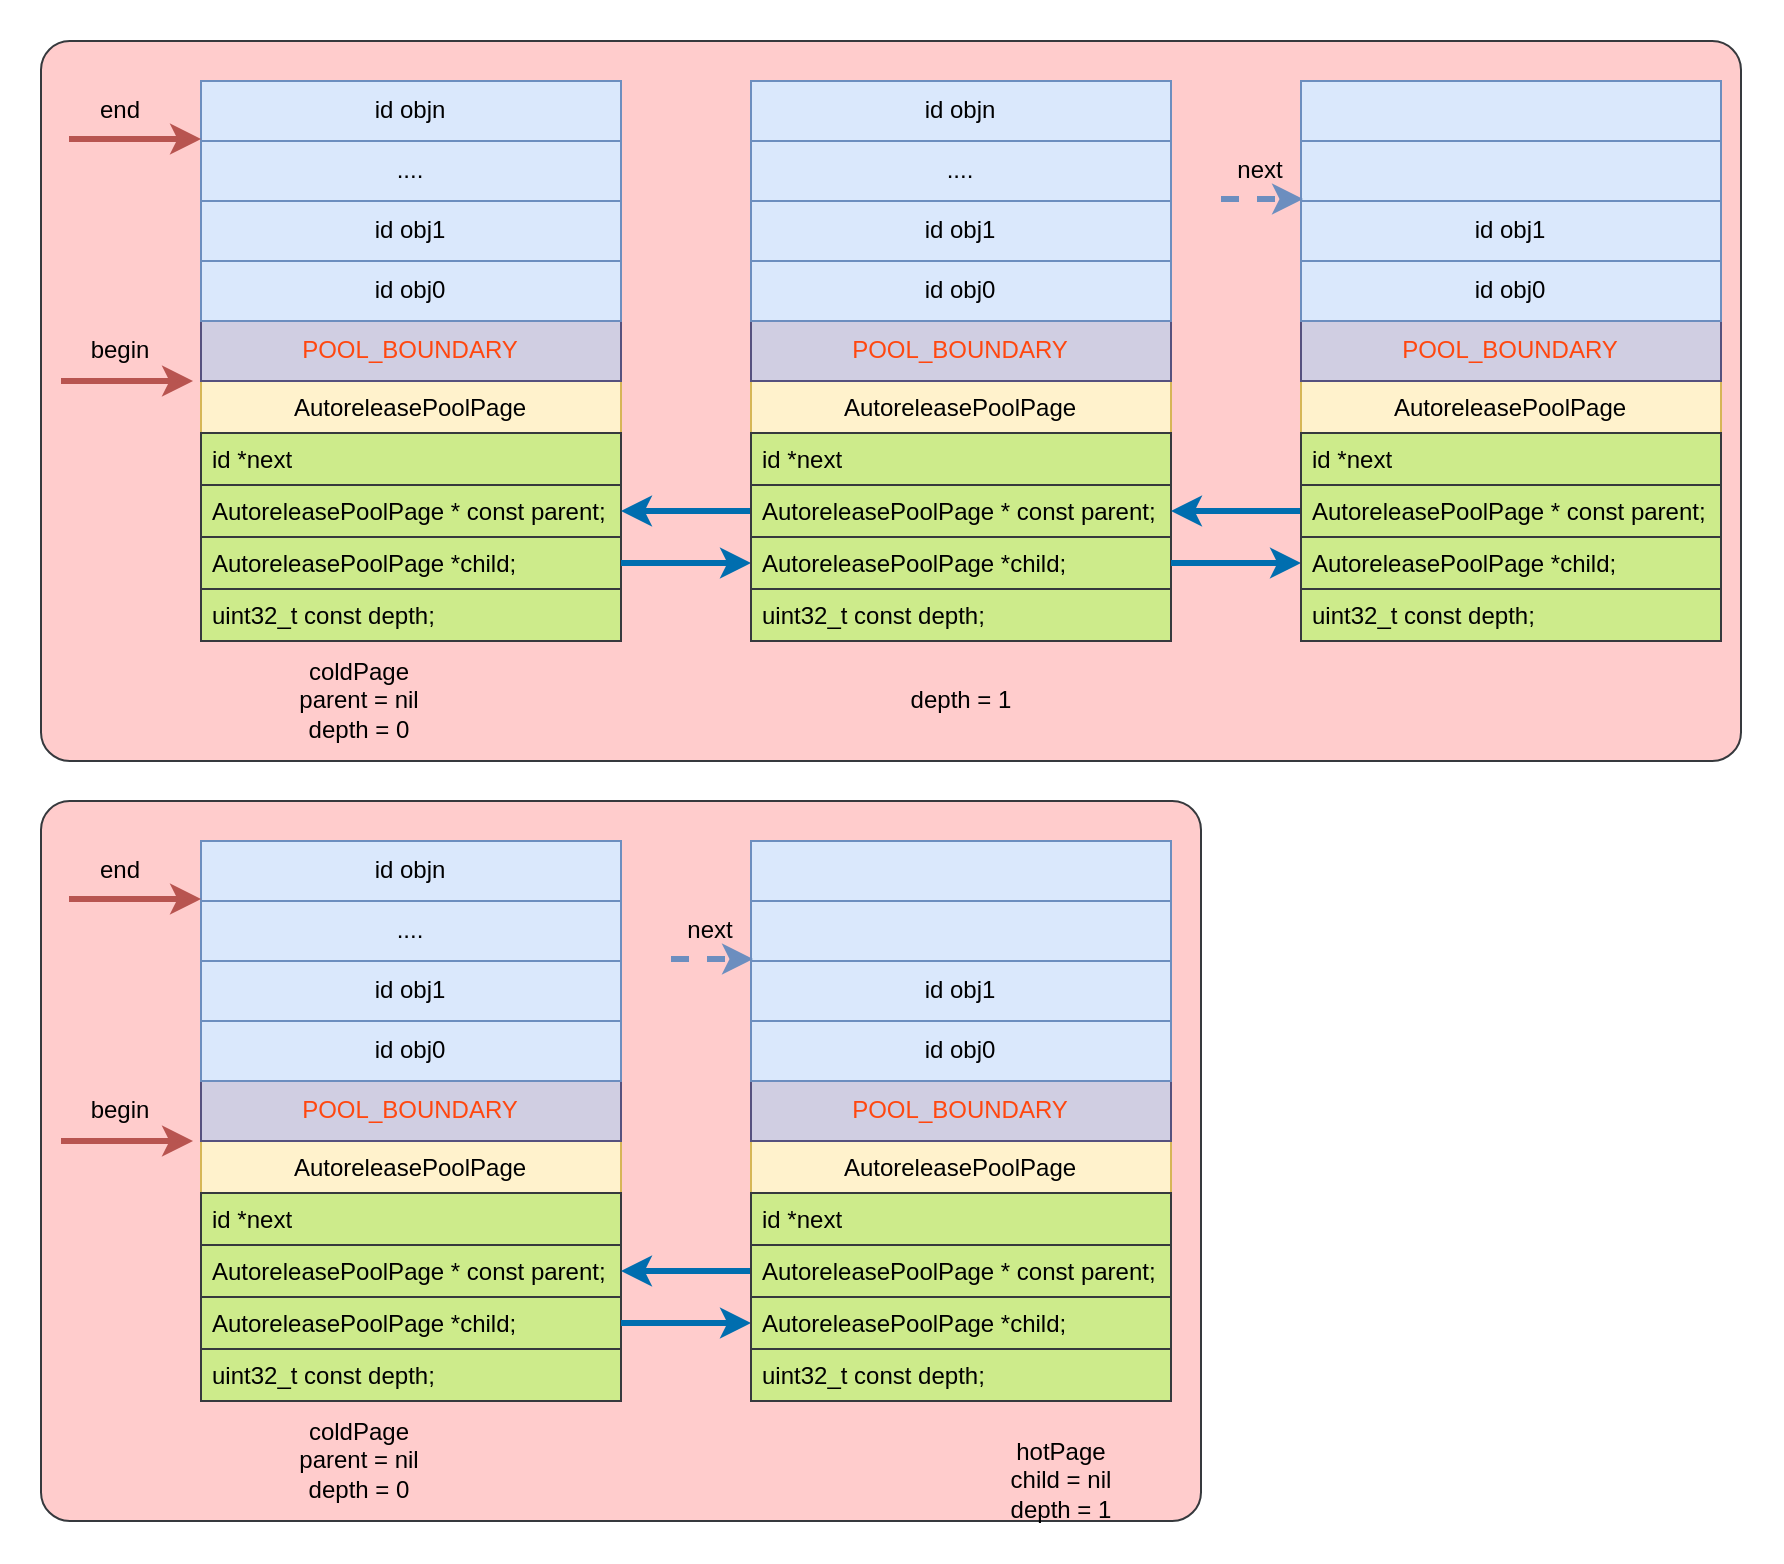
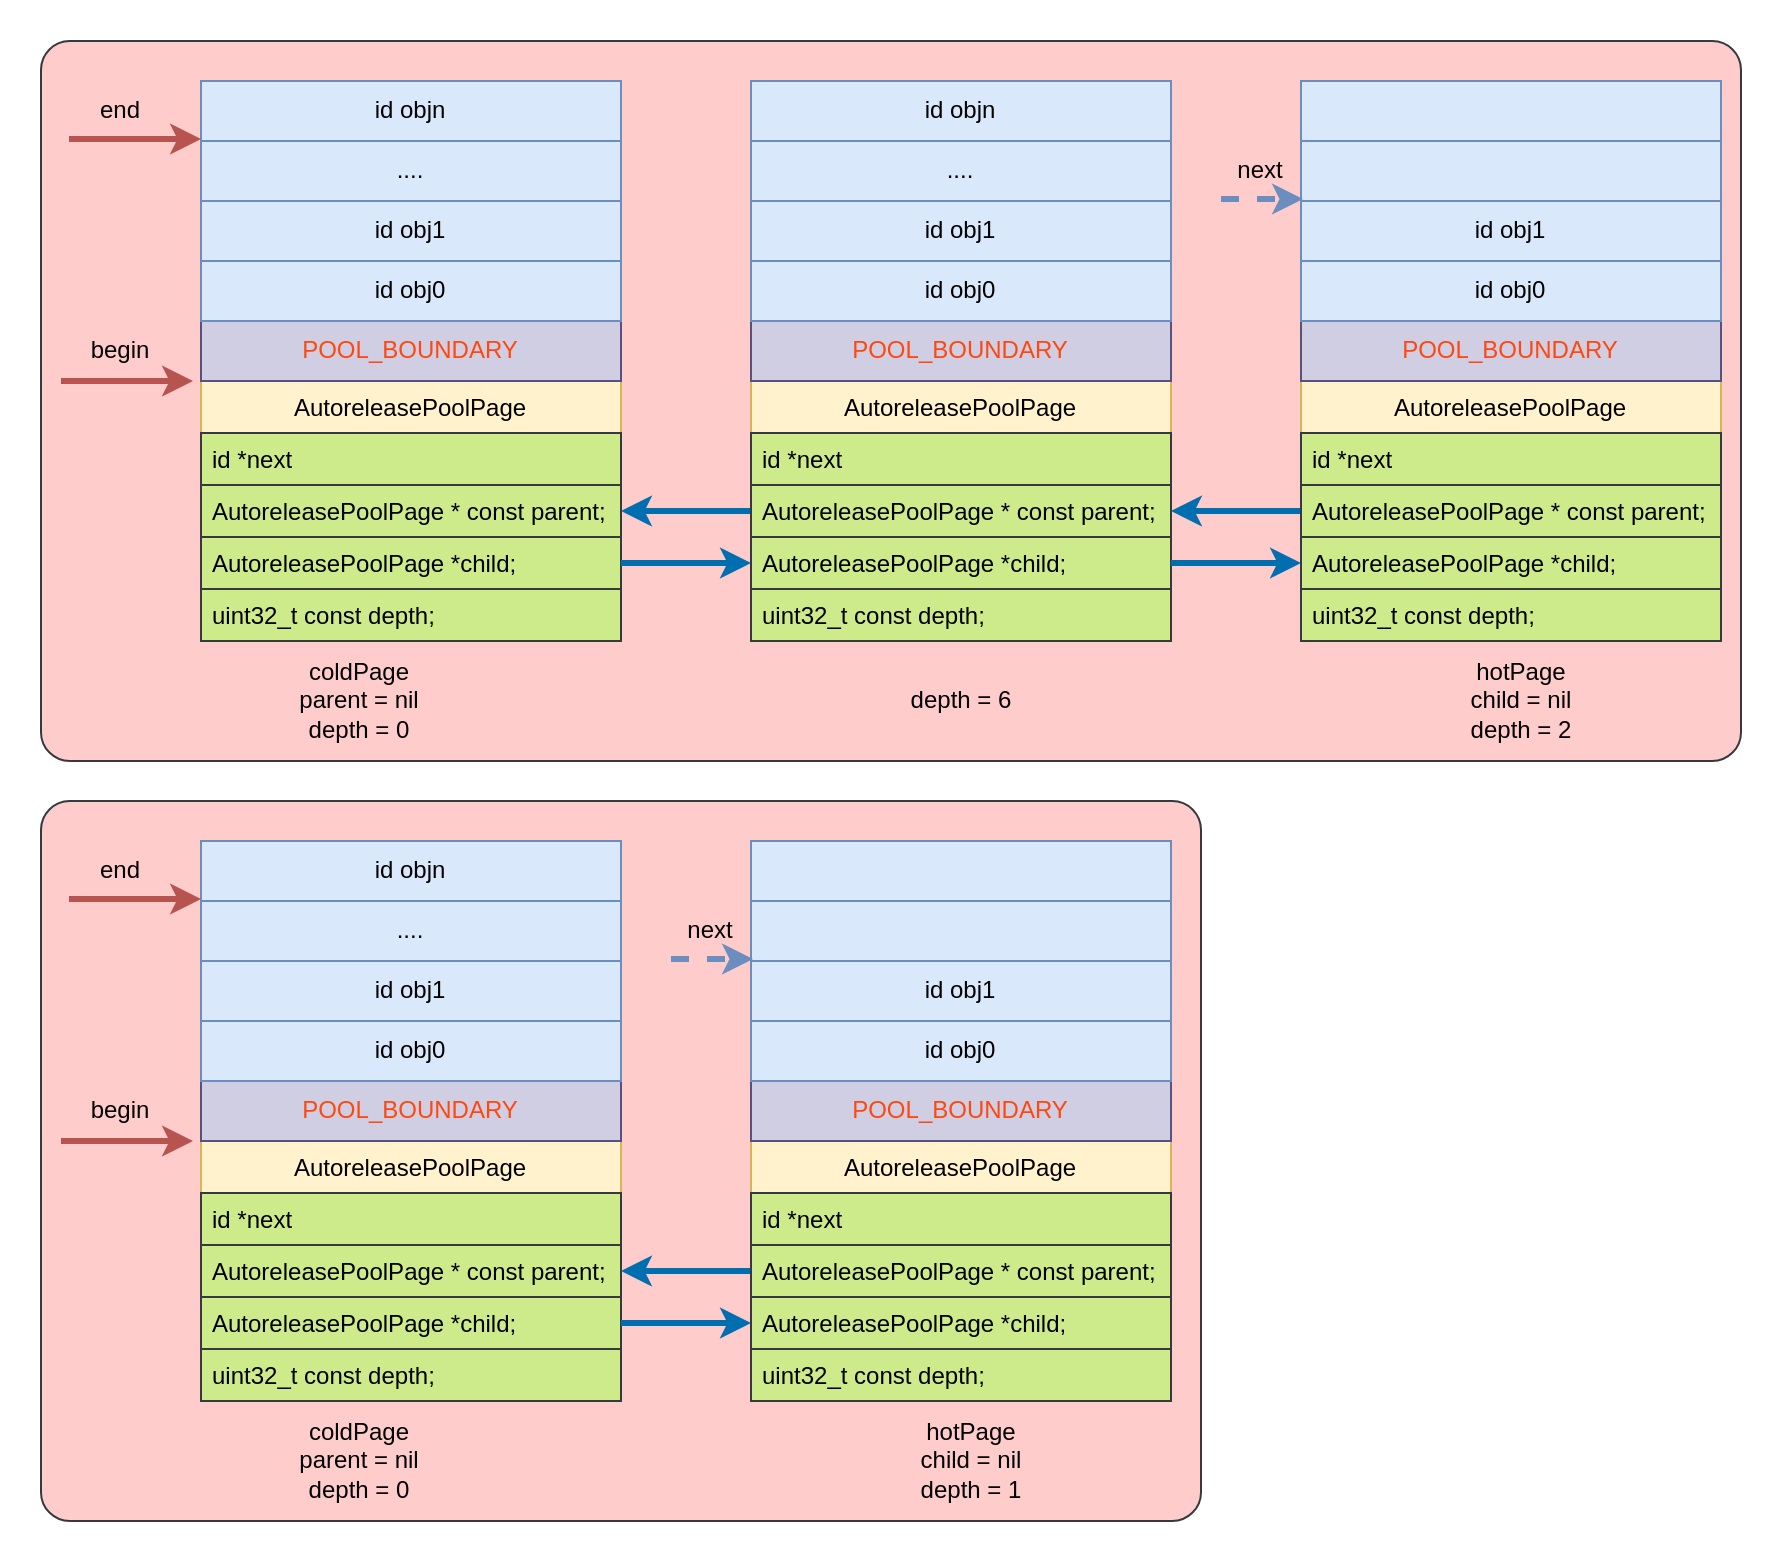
(962, 701) -> (962, 701)
none -> (1522, 701)
(1062, 1481) -> (972, 1461)
